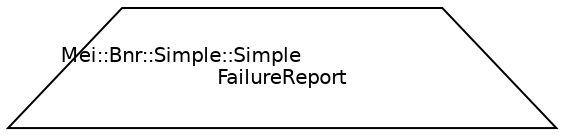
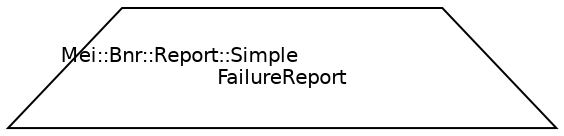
(282, 68) -> (282, 68)
